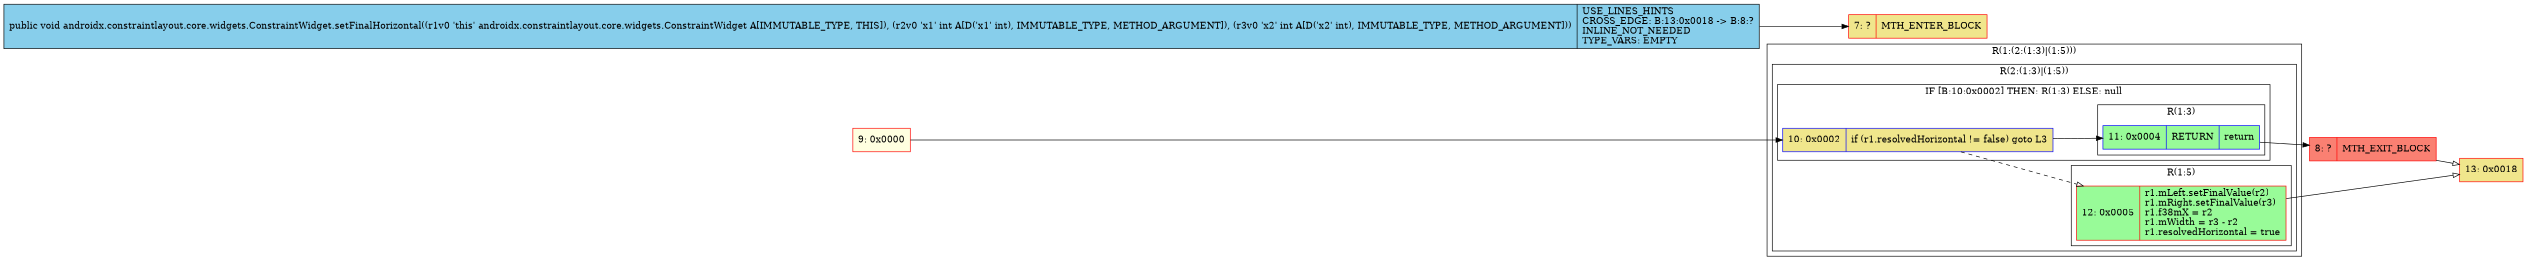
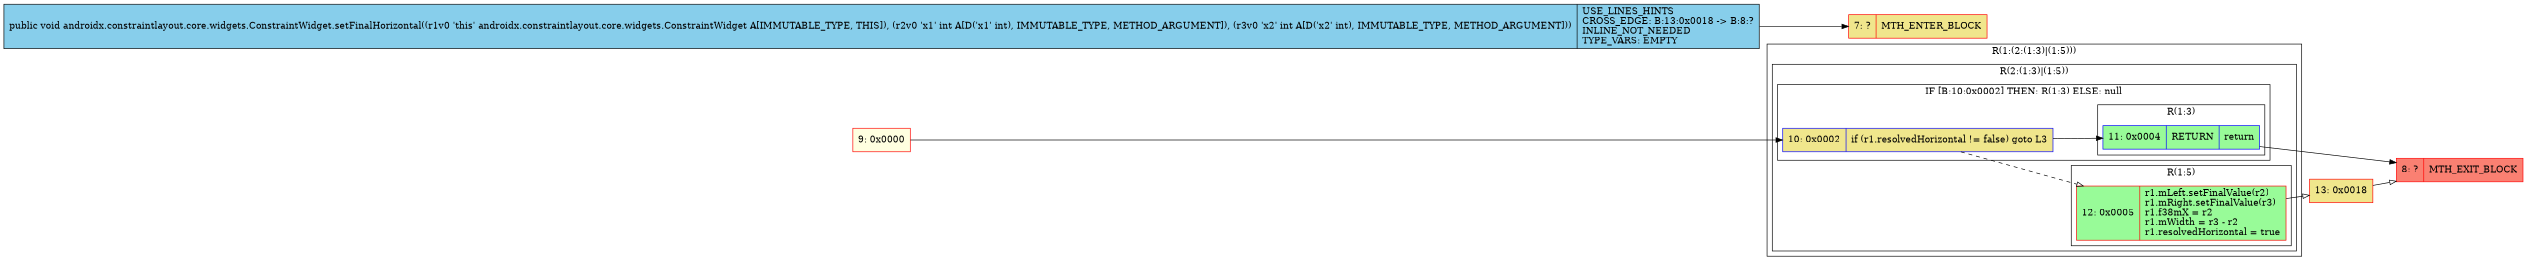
(2445, 162) -> (2381, 184)
